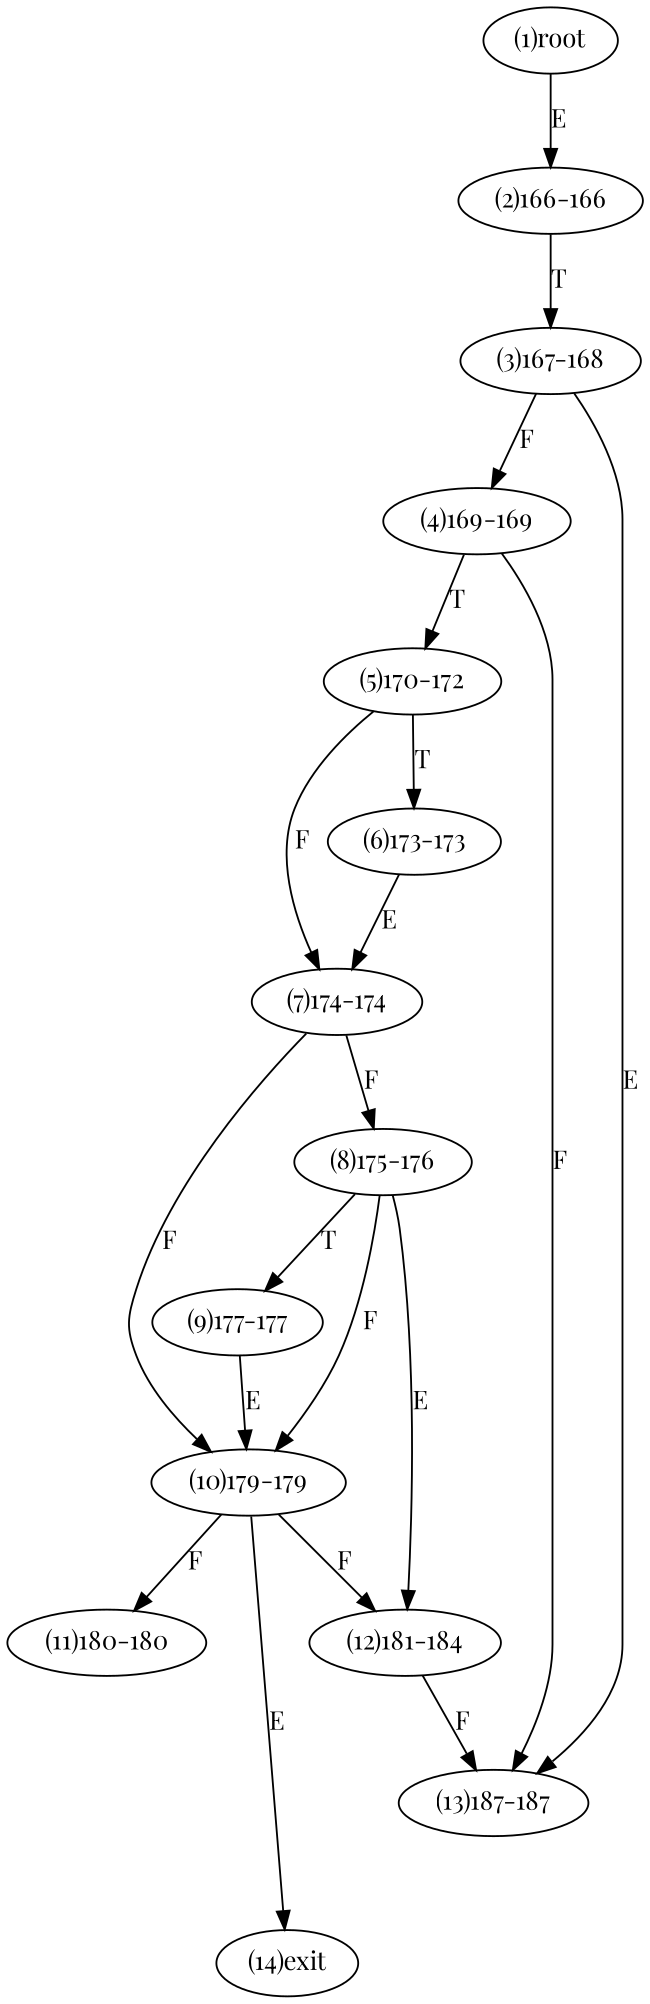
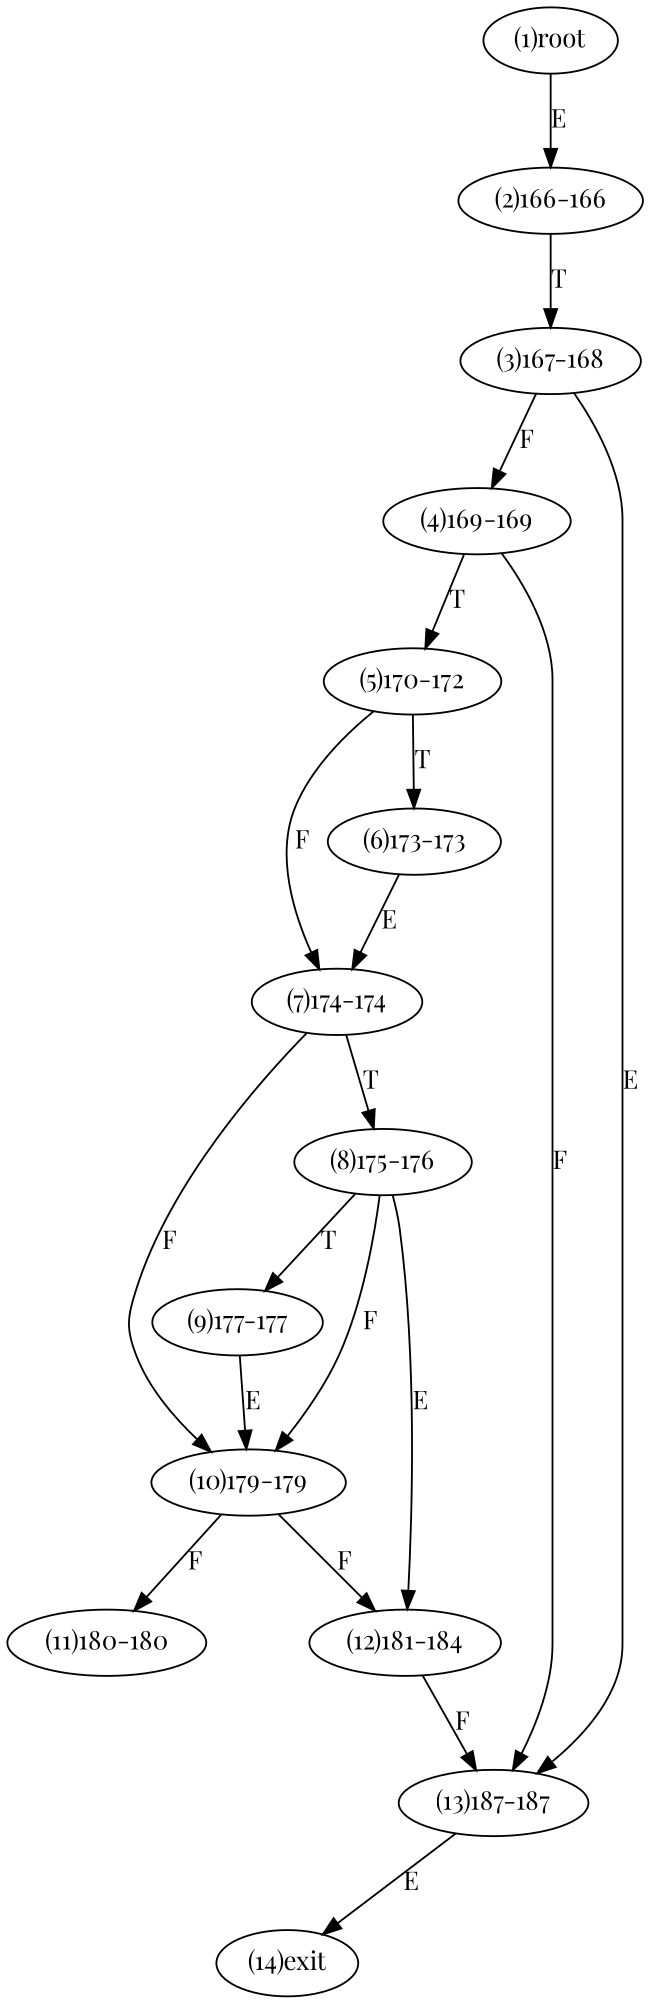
(372, 1082) -> (372, 1082)
(267, 1714) -> (397, 1878)
